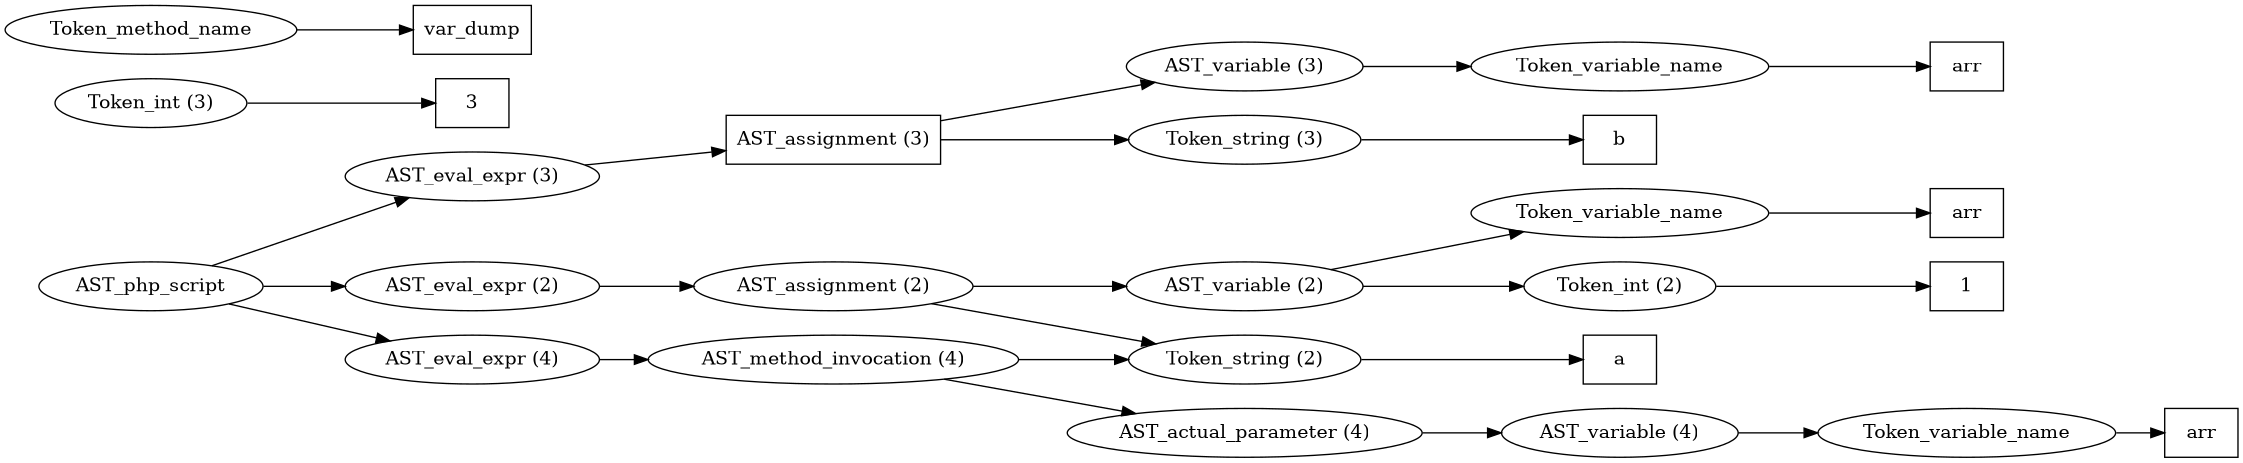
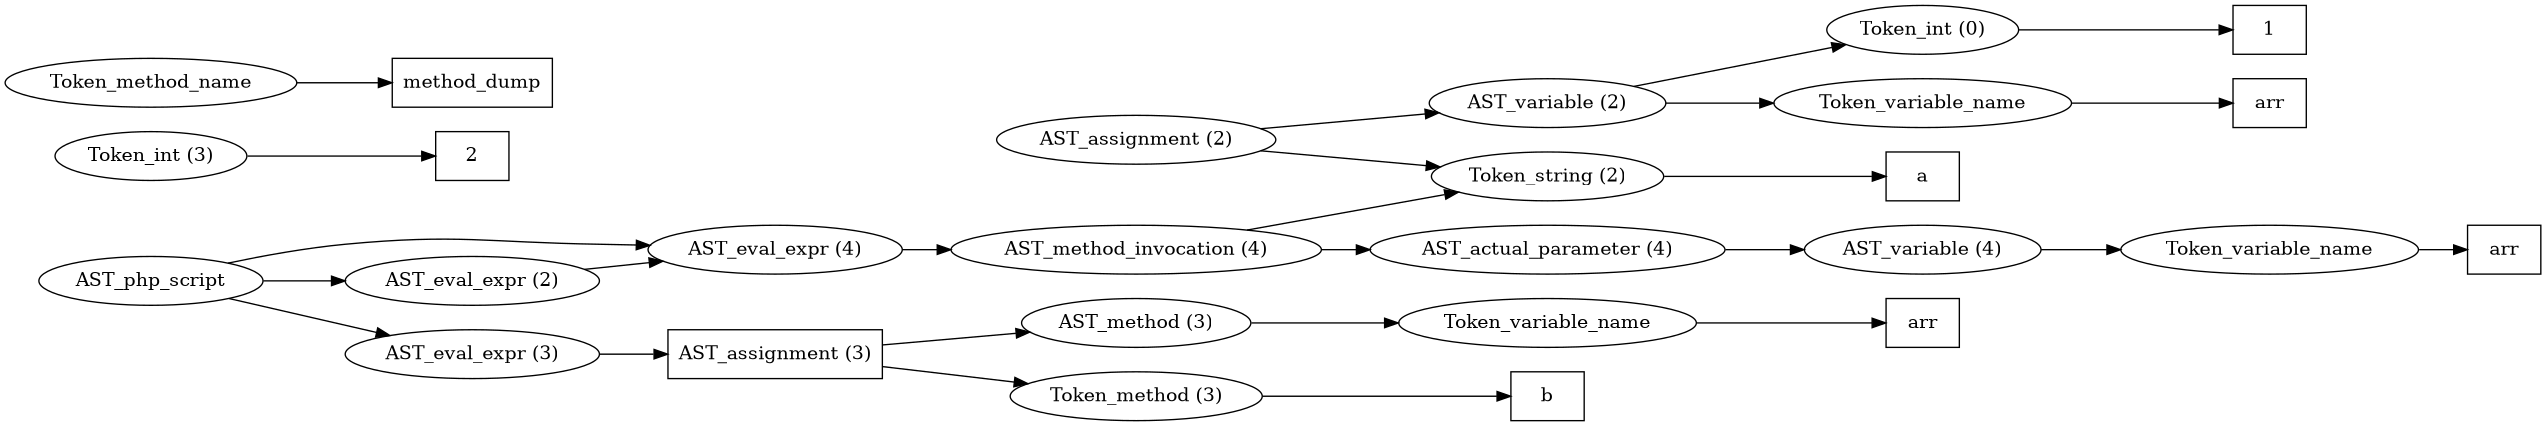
(472, 30) -> (472, 83)
(1245, 66) -> (1136, 323)
(472, 103) -> (472, 156)
(1245, 140) -> (1136, 396)
(640, 286) -> (617, 266)
(1620, 286) -> (1923, 30)
